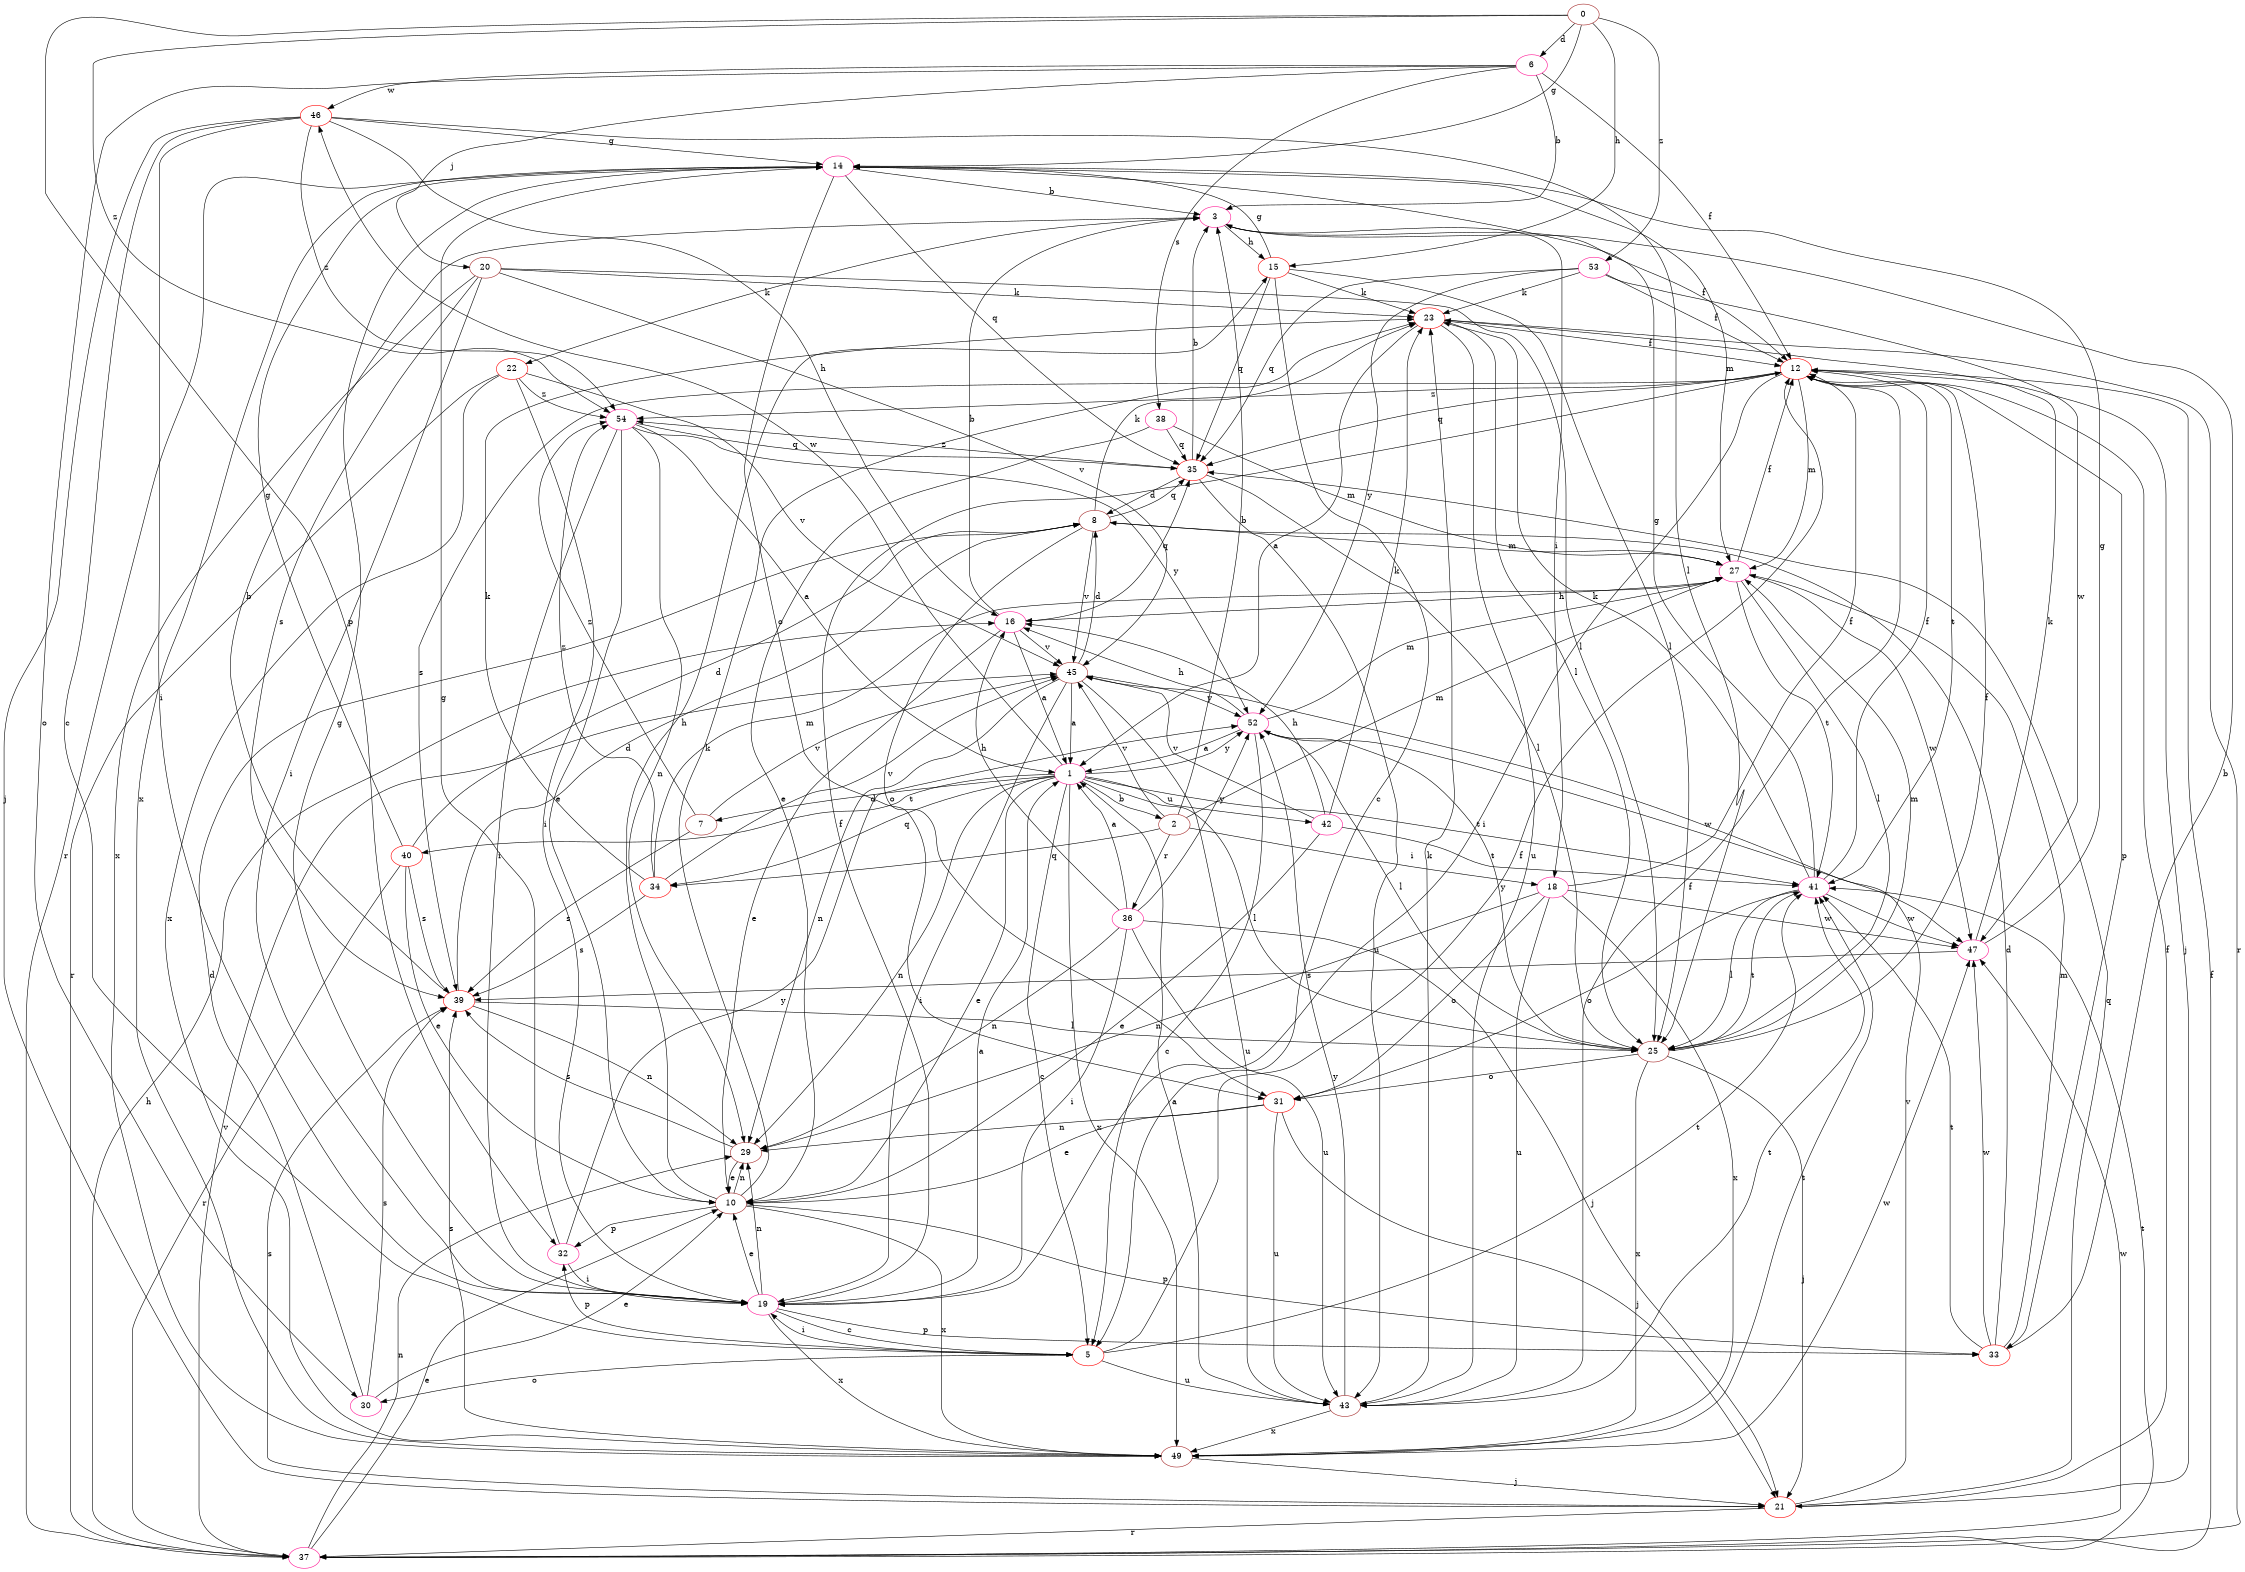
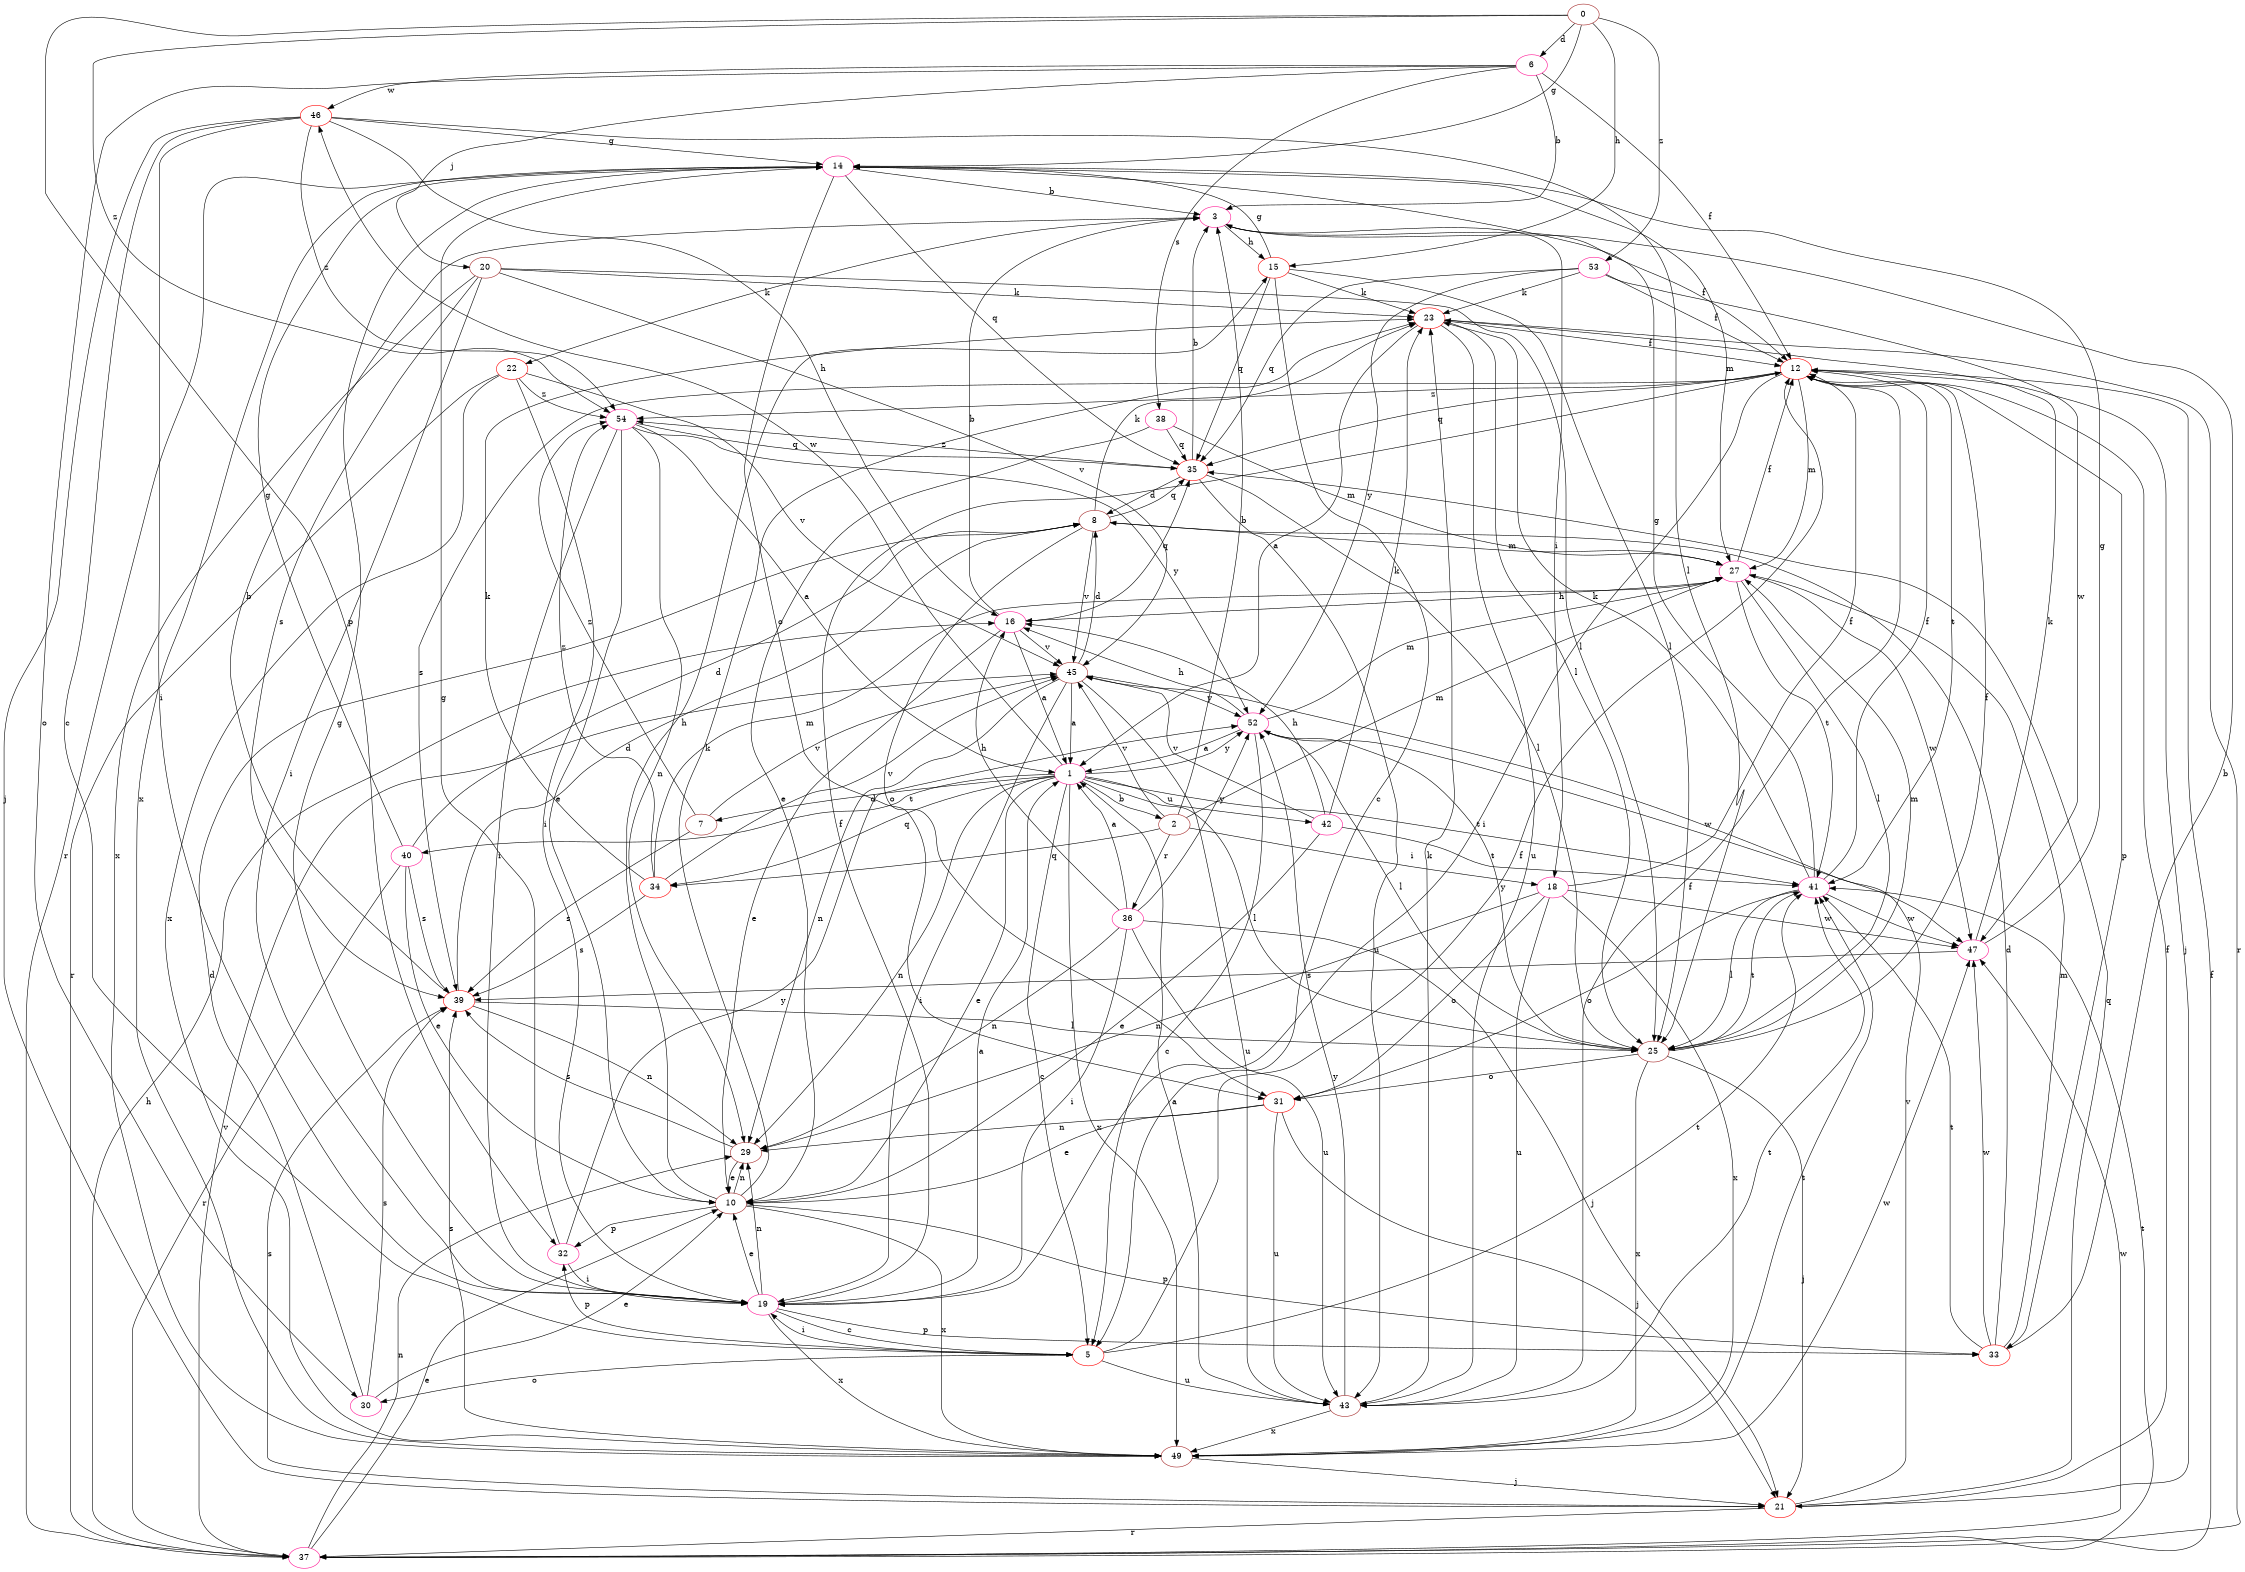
(407, 856) -> (407, 856)
